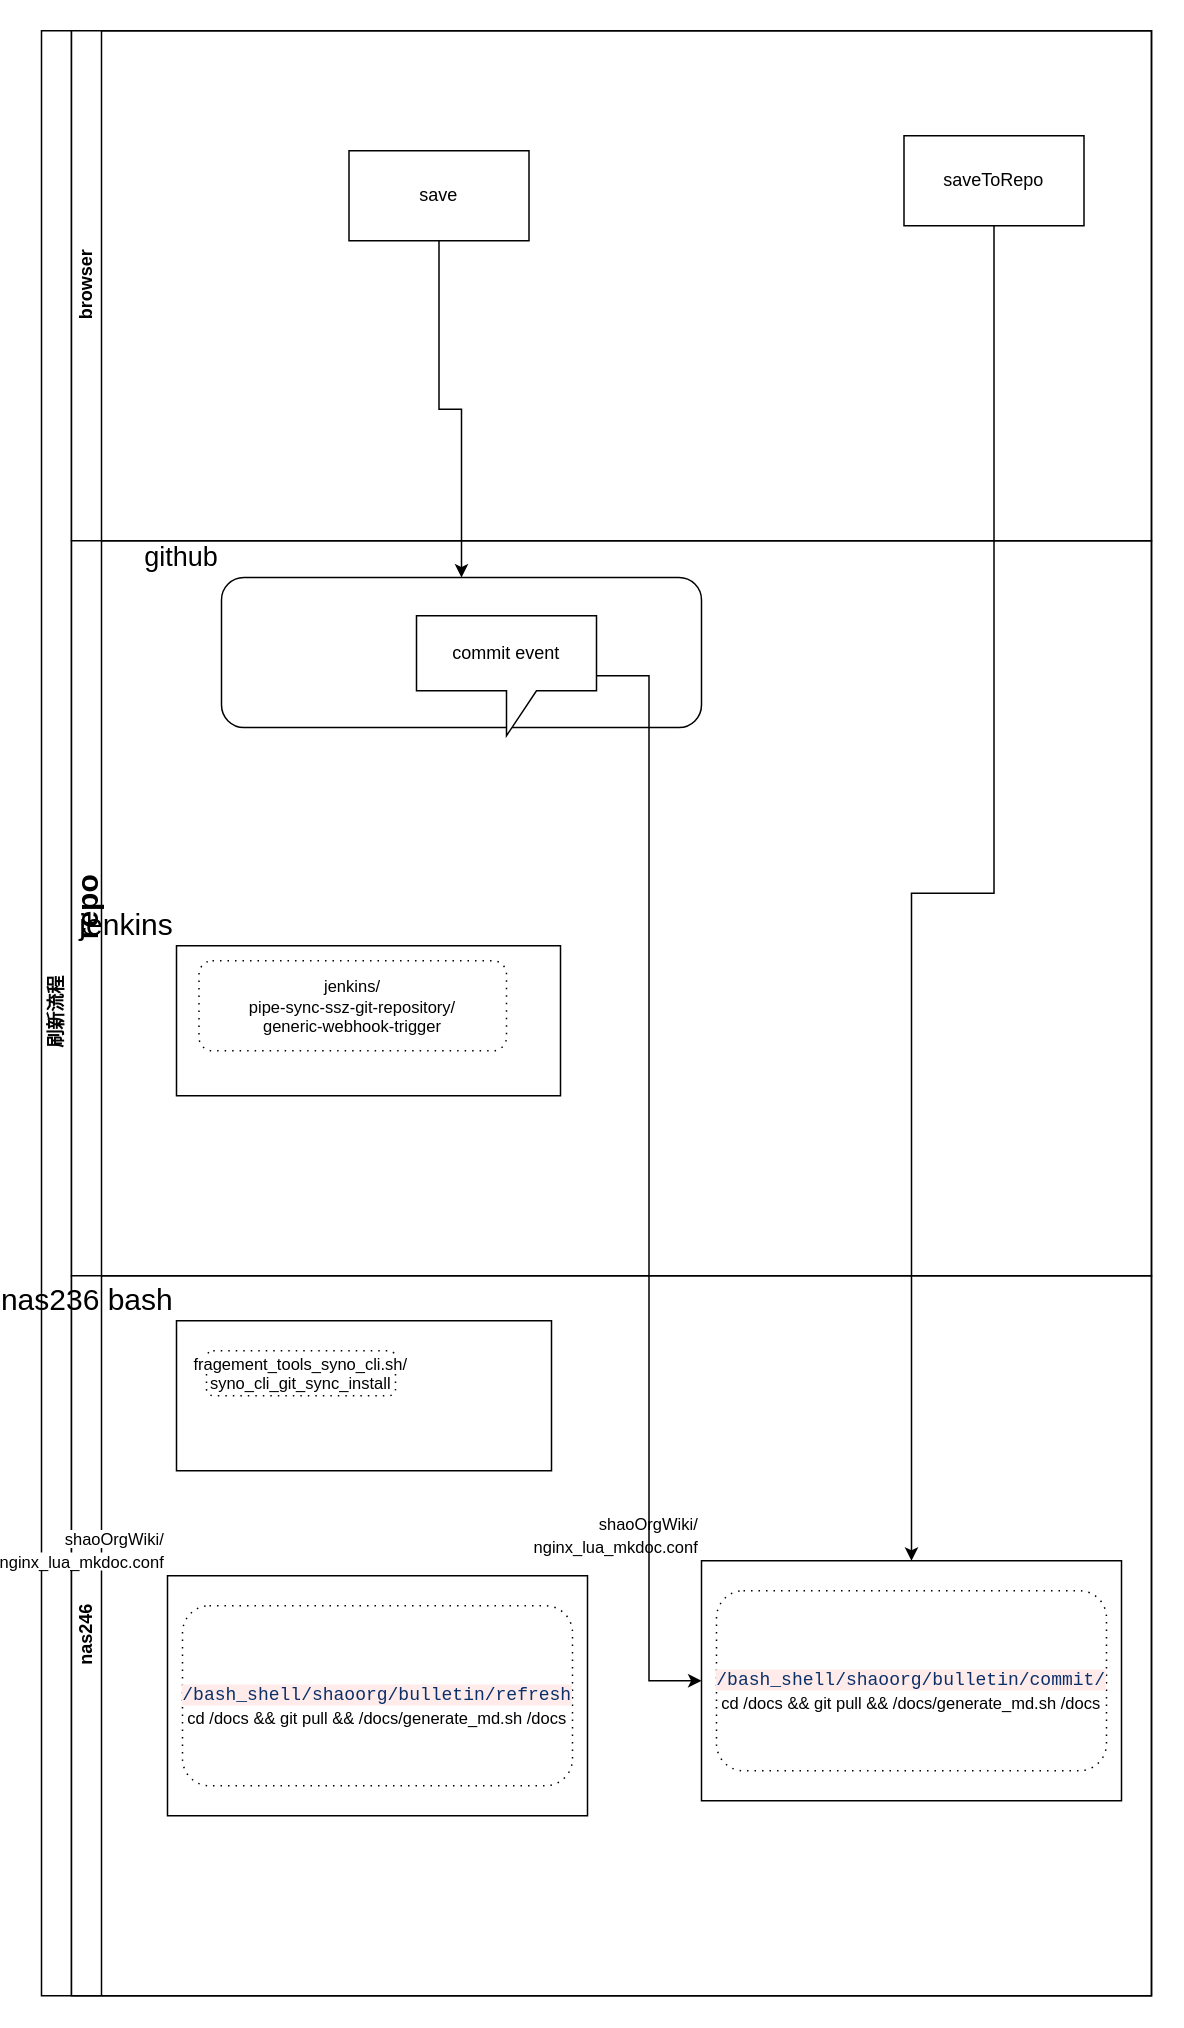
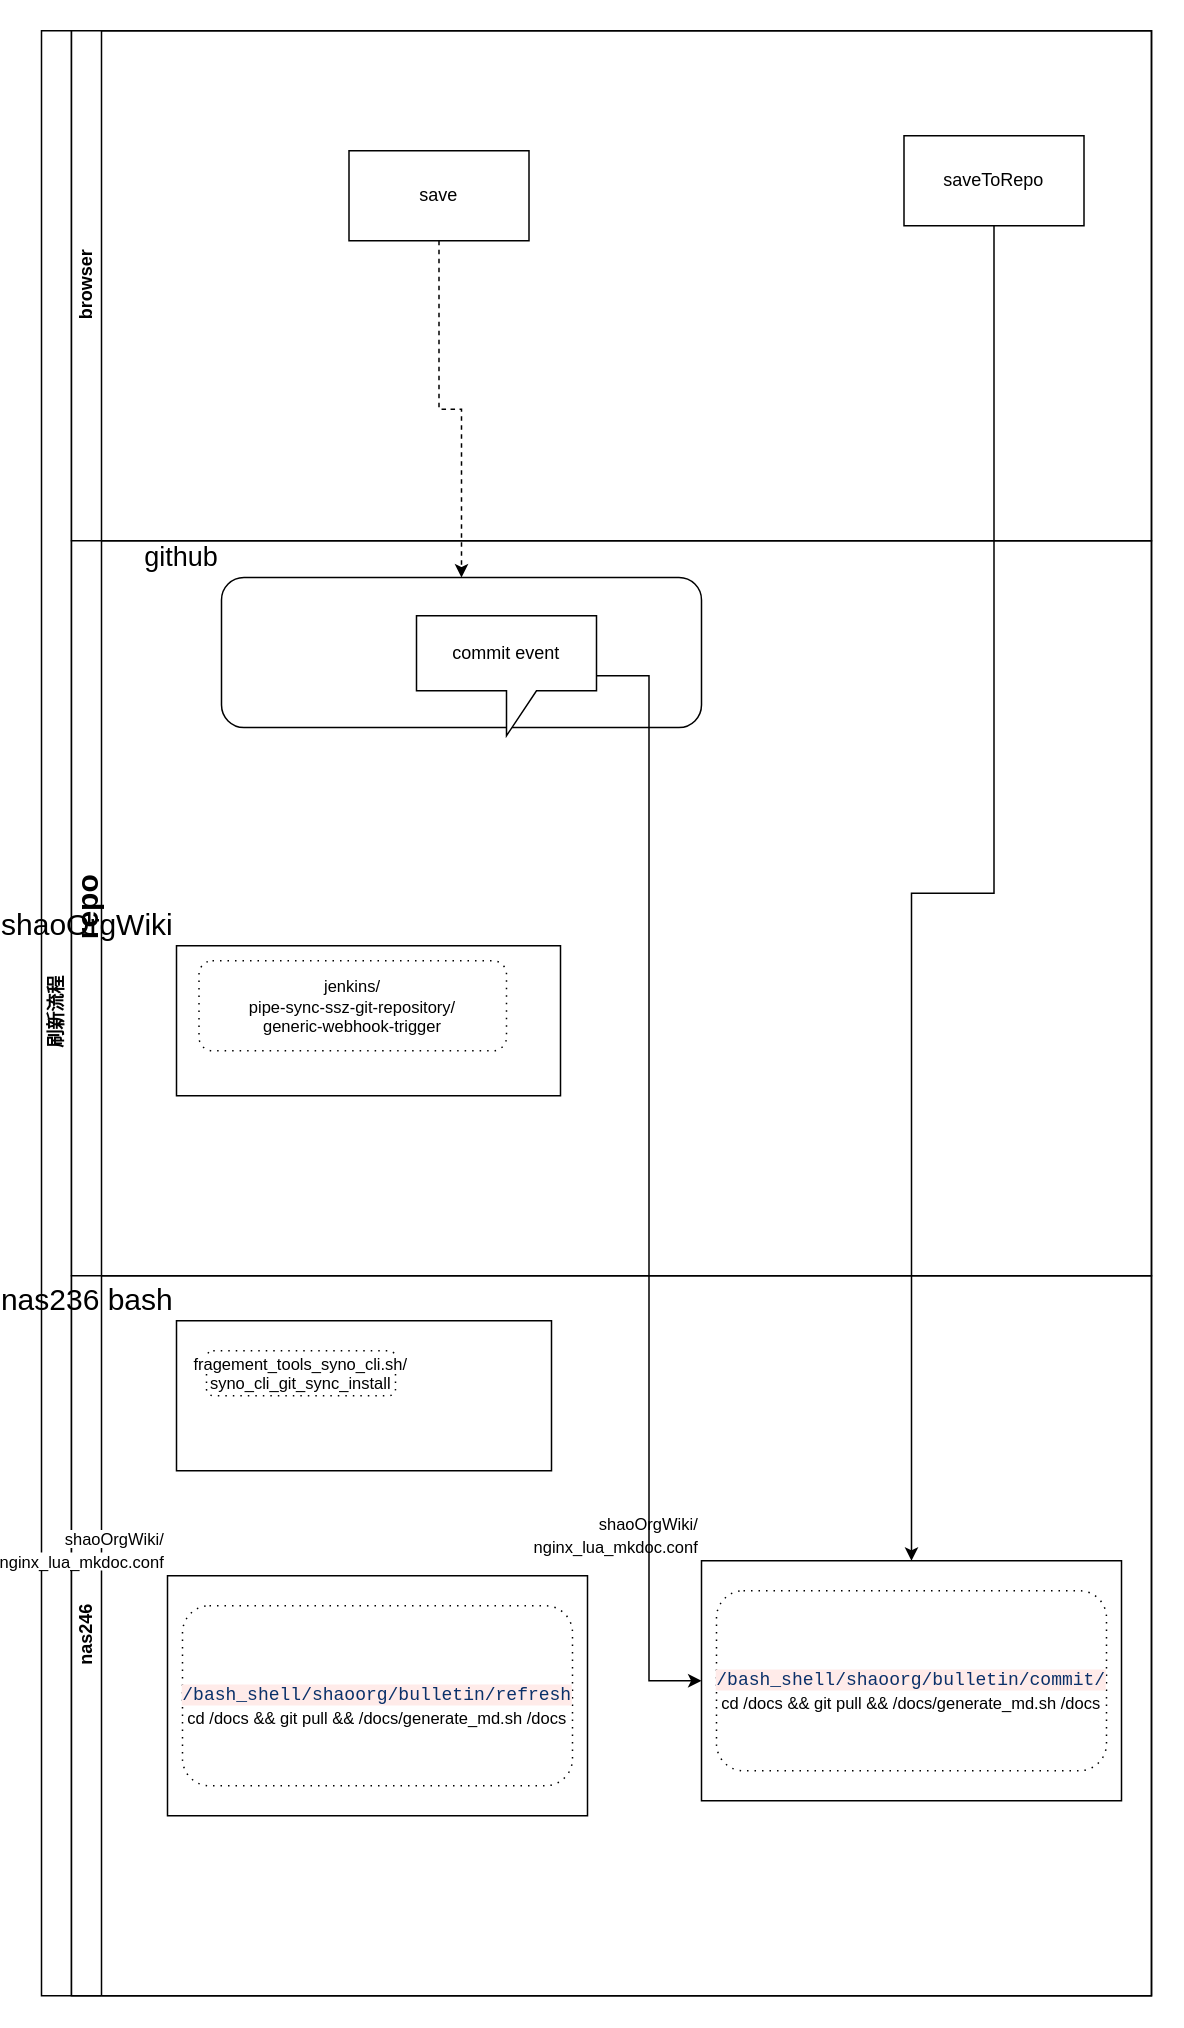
(439, 400) -> (439, 400)
(118, 923) -> (89, 923)
